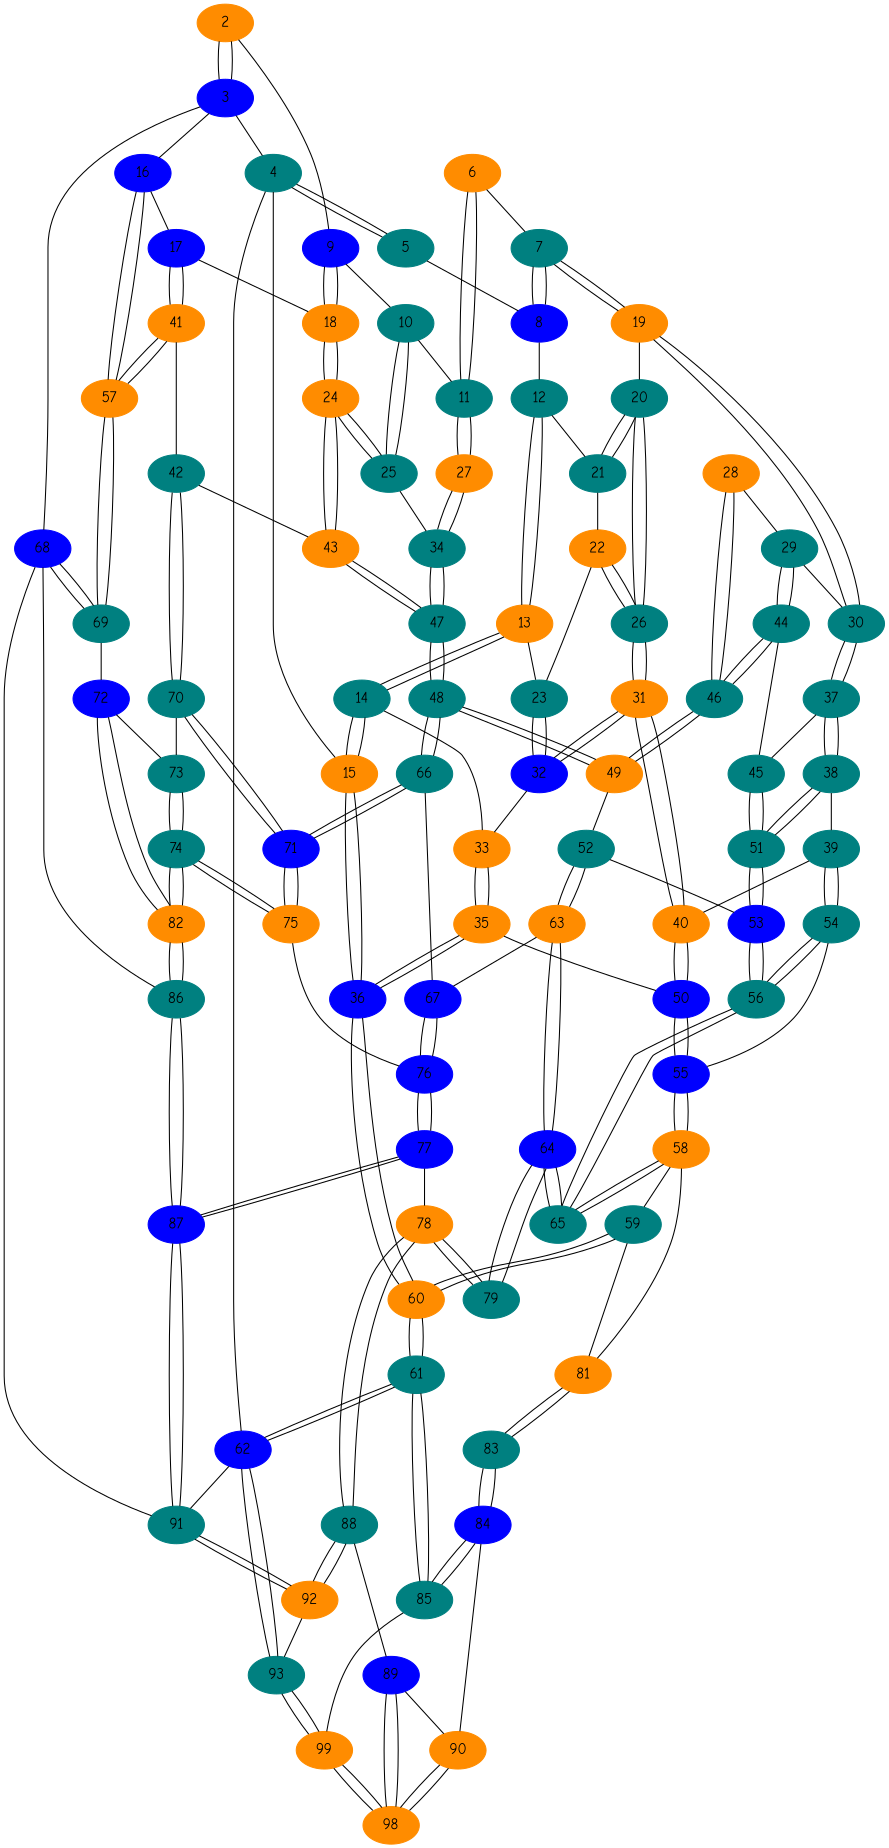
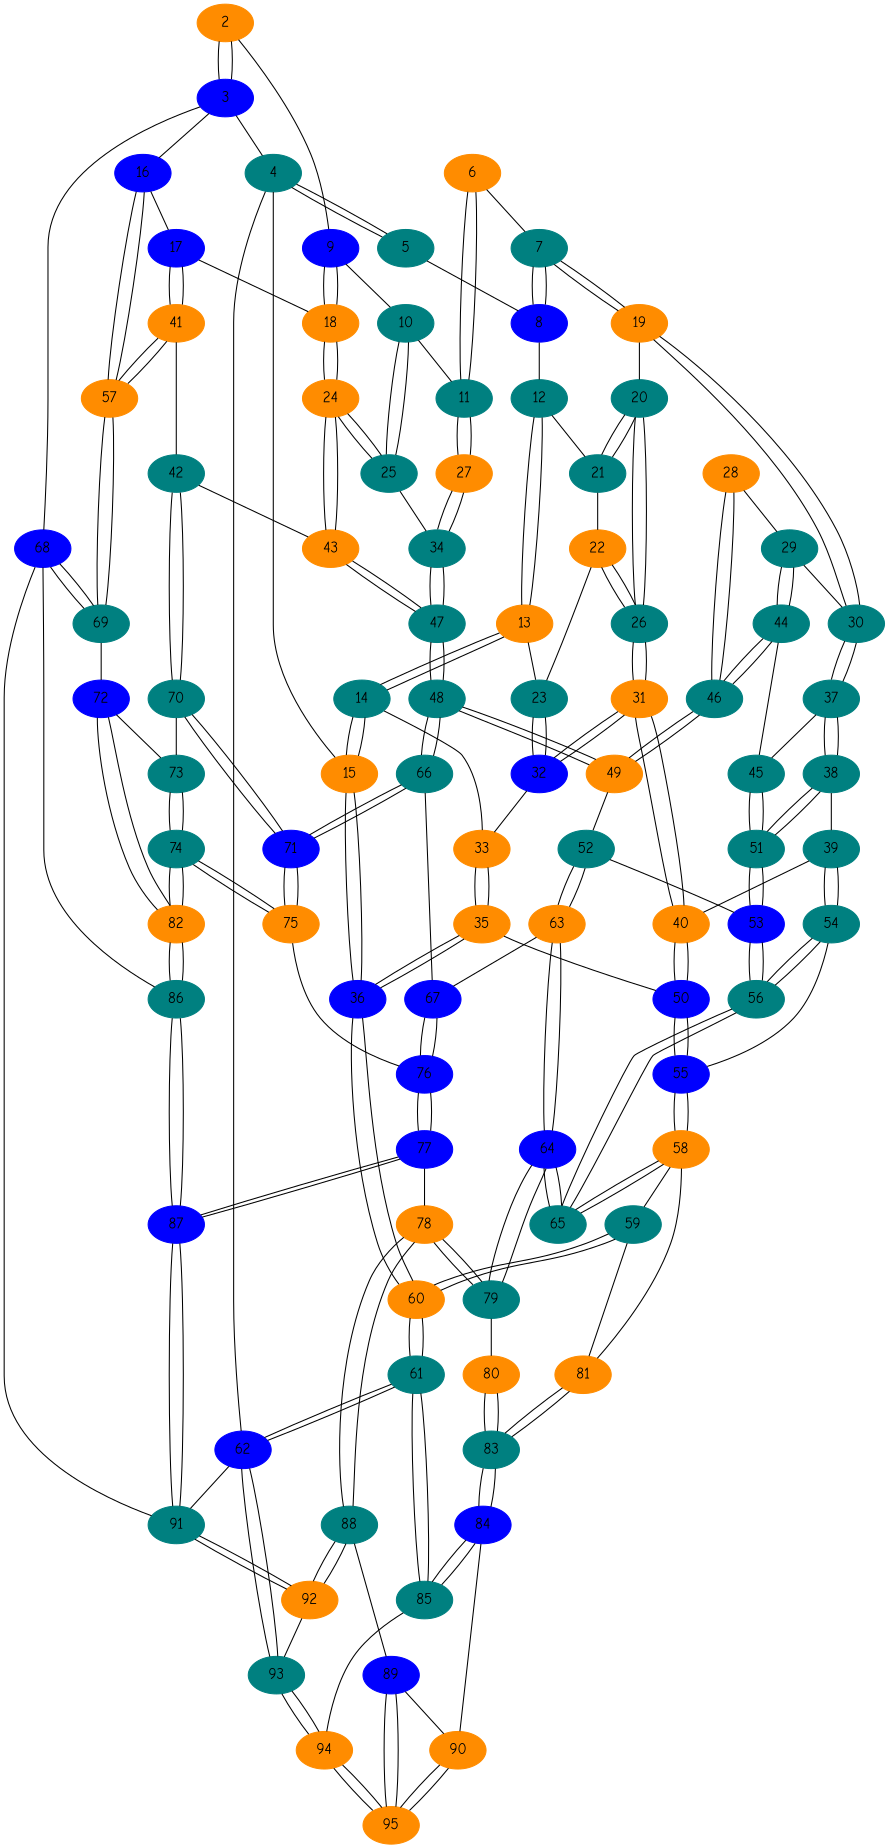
none -> (491, 1375)
(324, 1750) -> (324, 1750)
(391, 1825) -> (391, 1825)
